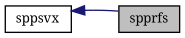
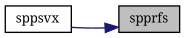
(102, 10) -> (88, 28)
